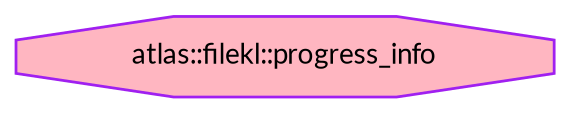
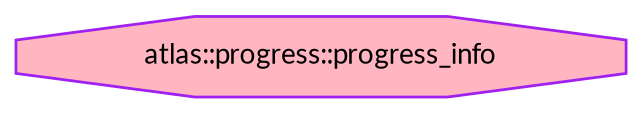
(285, 57) -> (321, 57)
